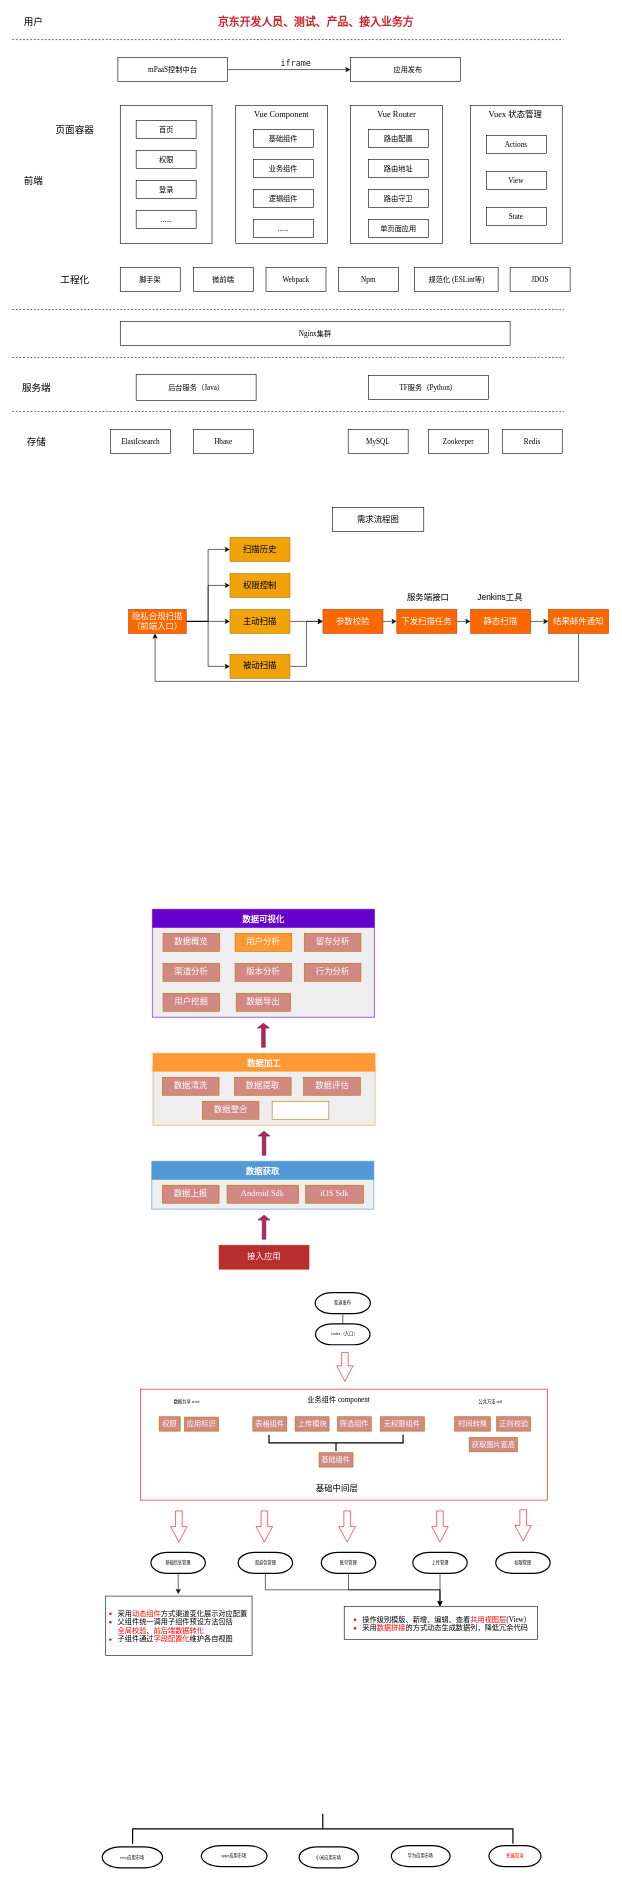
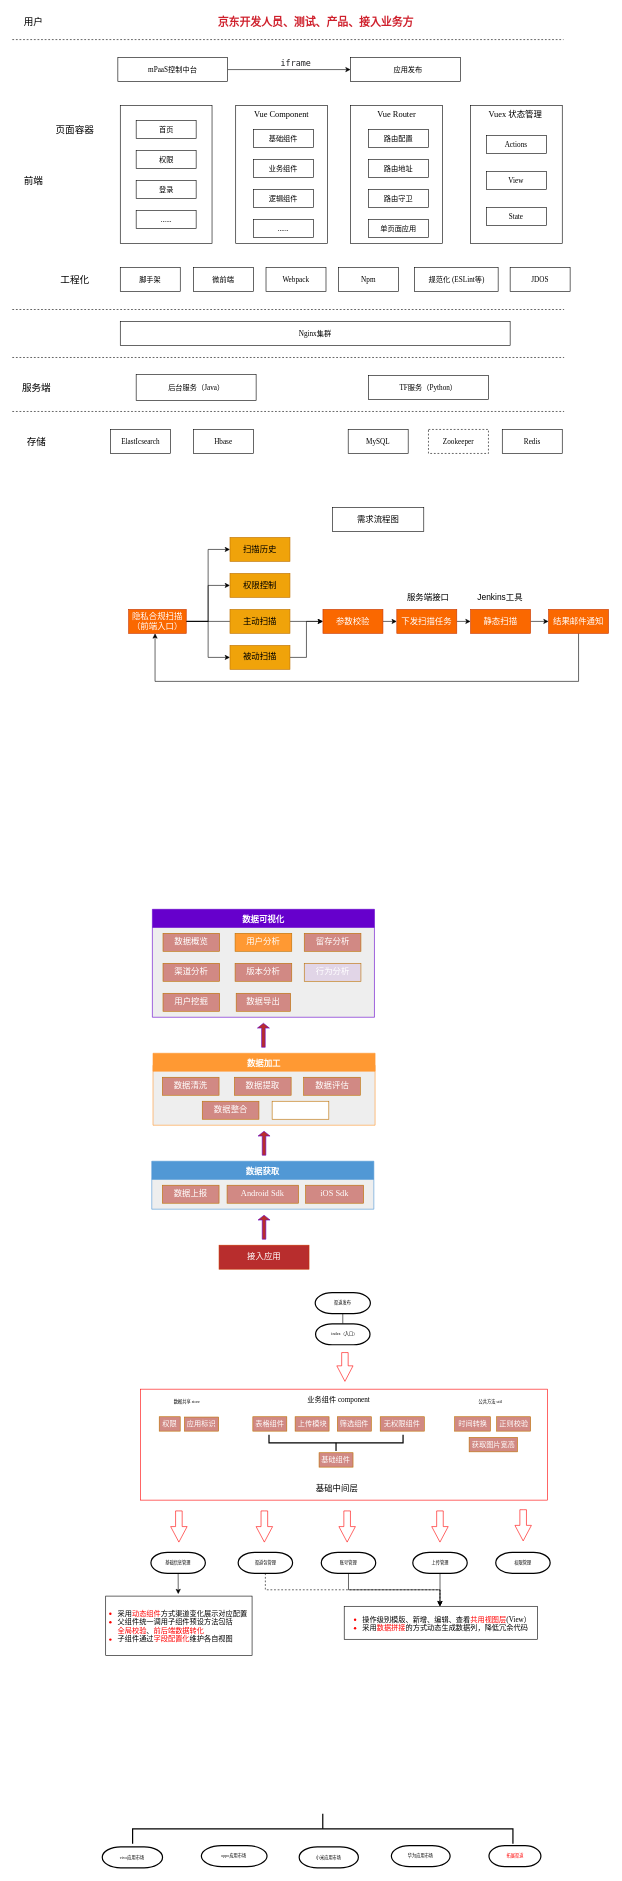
(459, 441) -> (459, 441)
(224, 621) -> (226, 621)
(260, 666) -> (260, 657)
(333, 972) -> (333, 972)
(298, 1590) -> (298, 1590)
